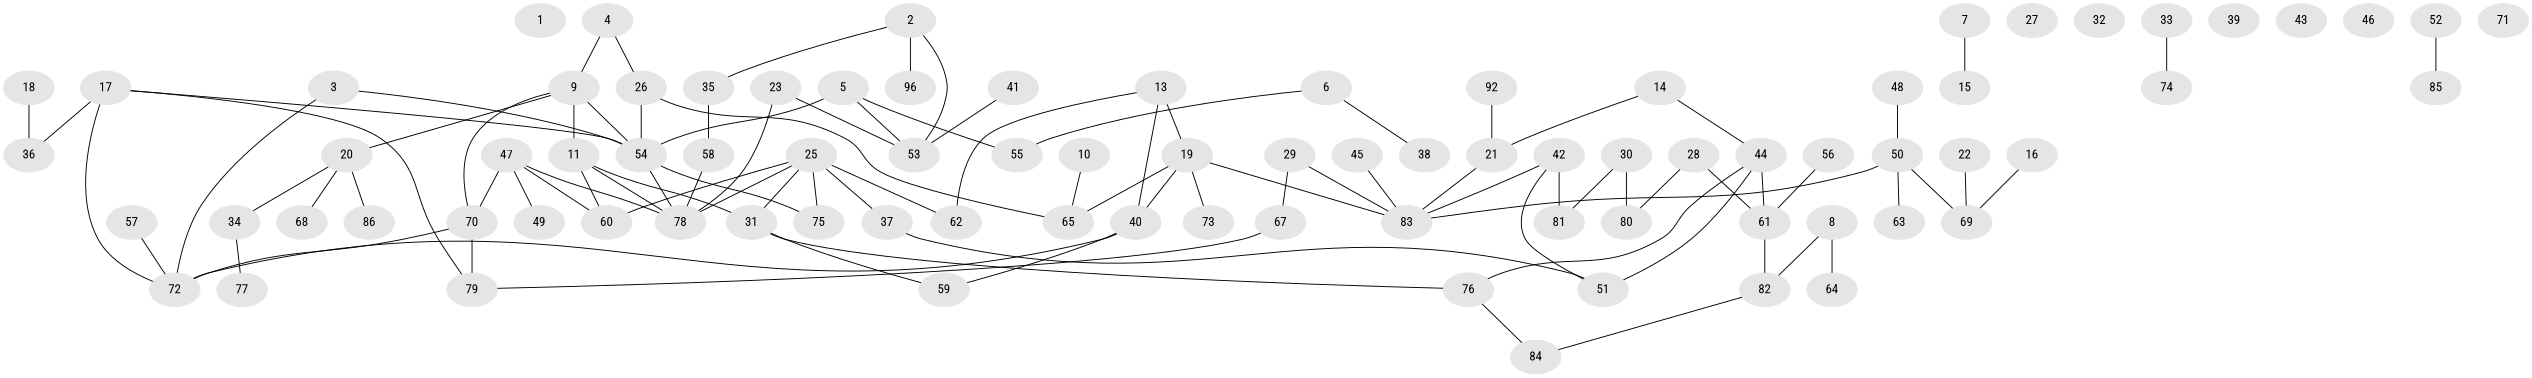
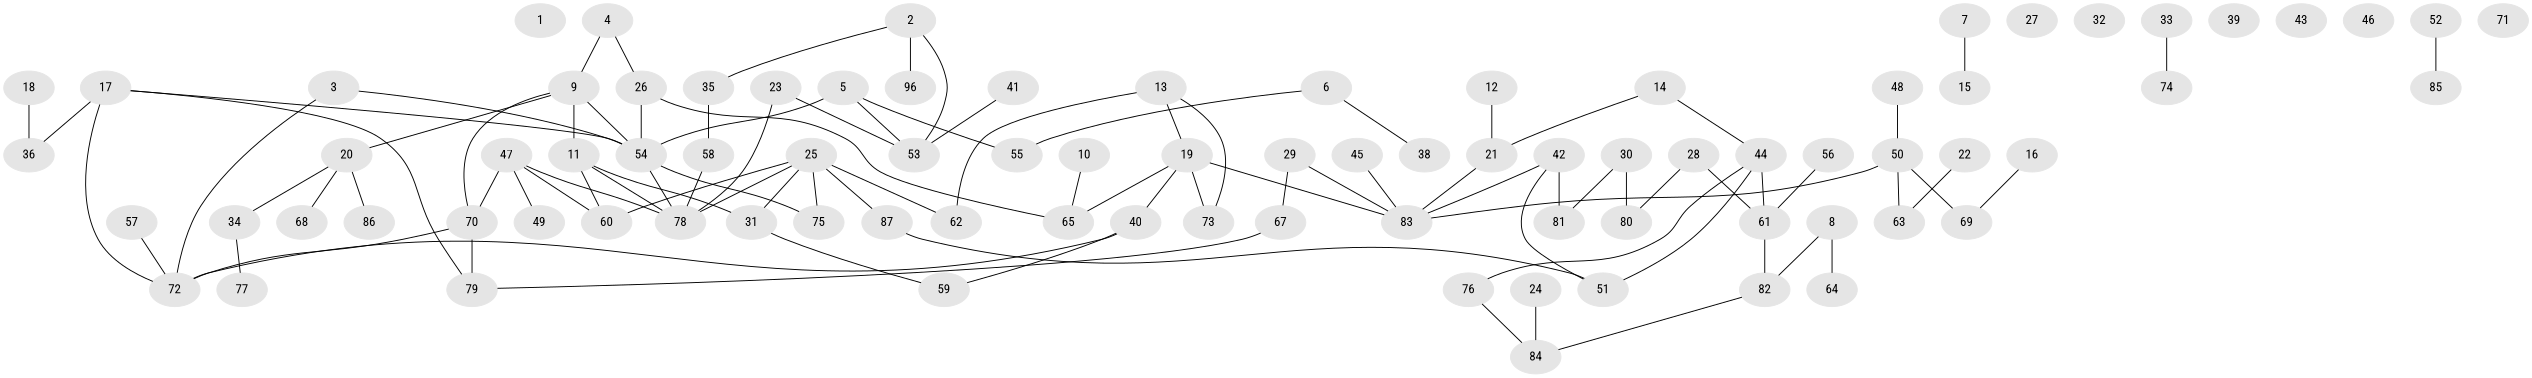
(1492, 88) -> (1492, 88)
(1148, 155) -> (1223, 144)
(1966, 189) -> (1937, 184)
(887, 222) -> (887, 222)
(1105, 274) -> none
none -> (1536, 290)
